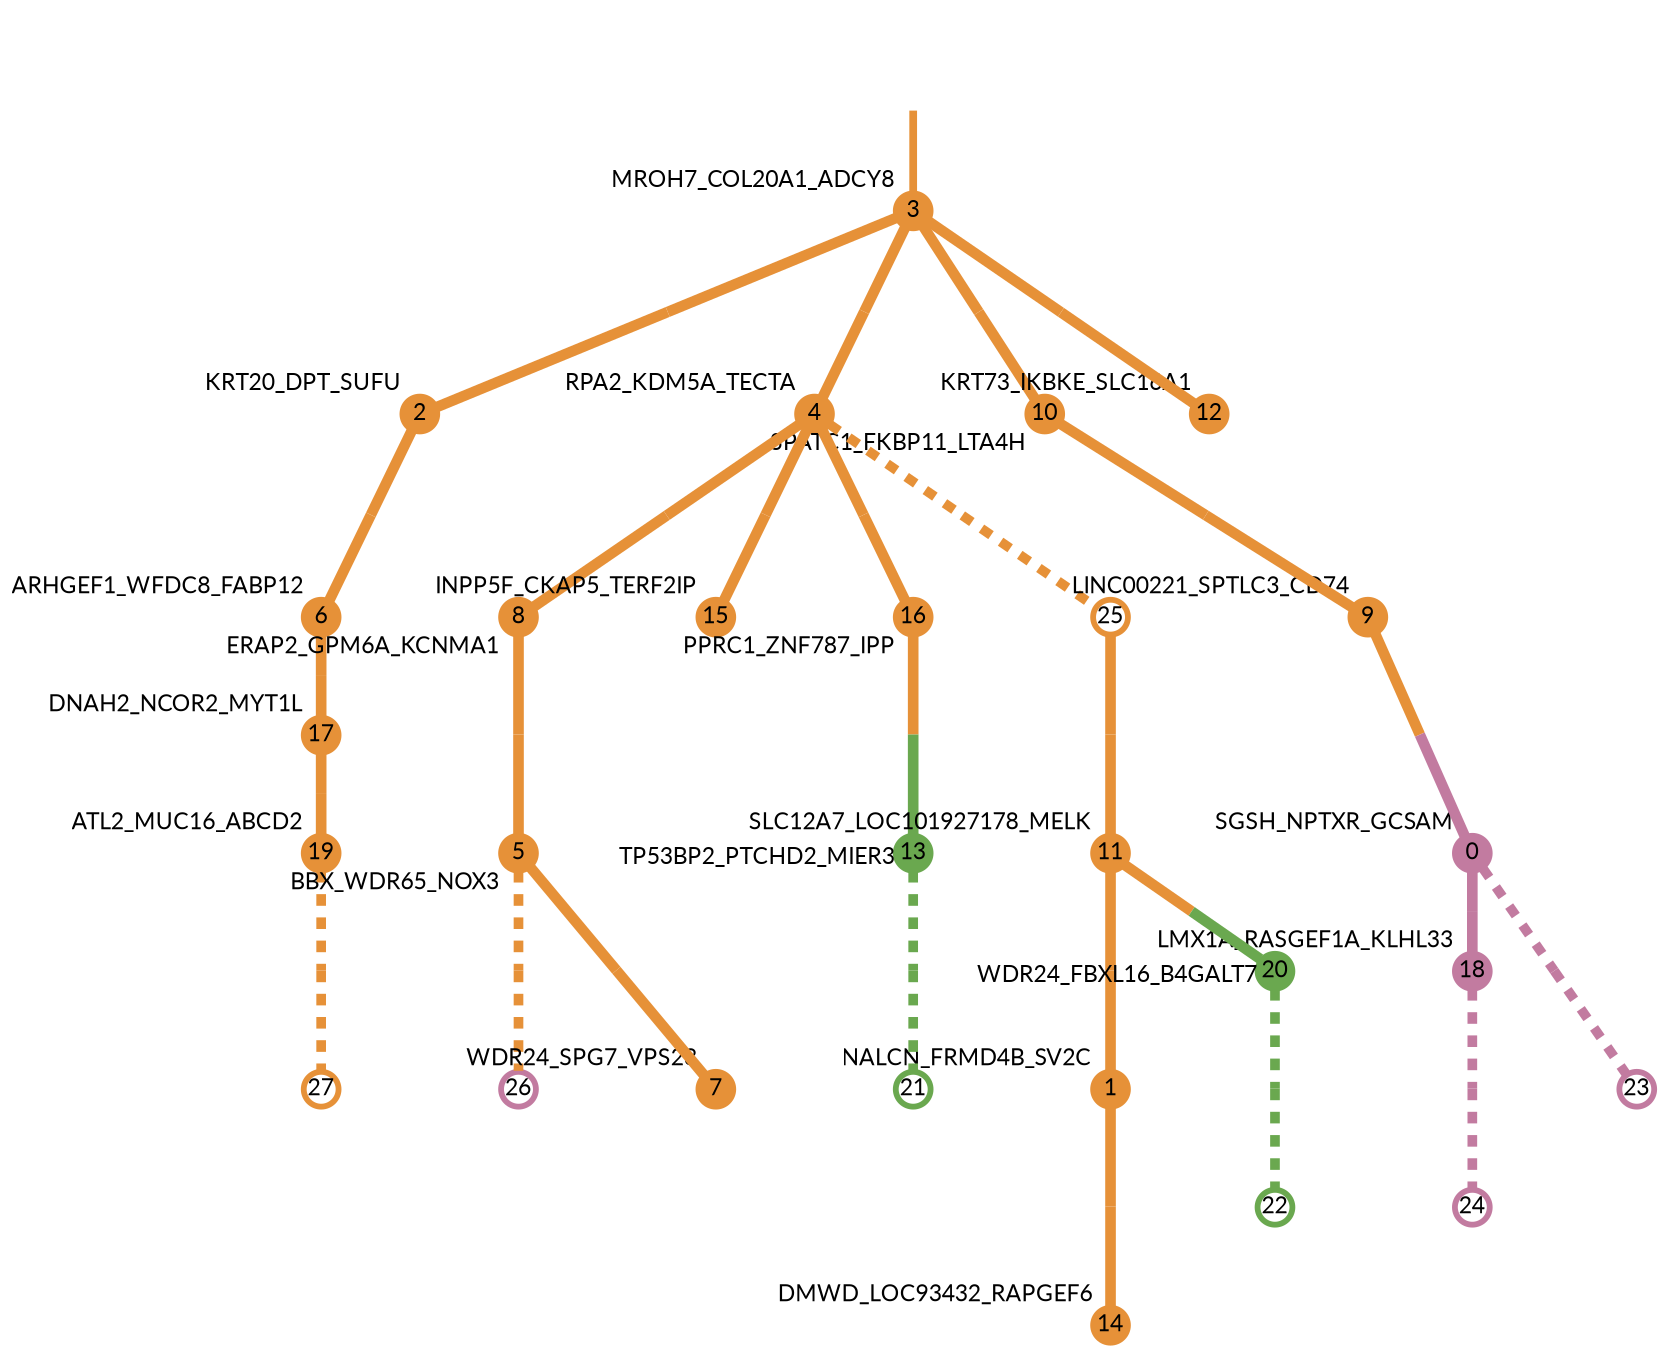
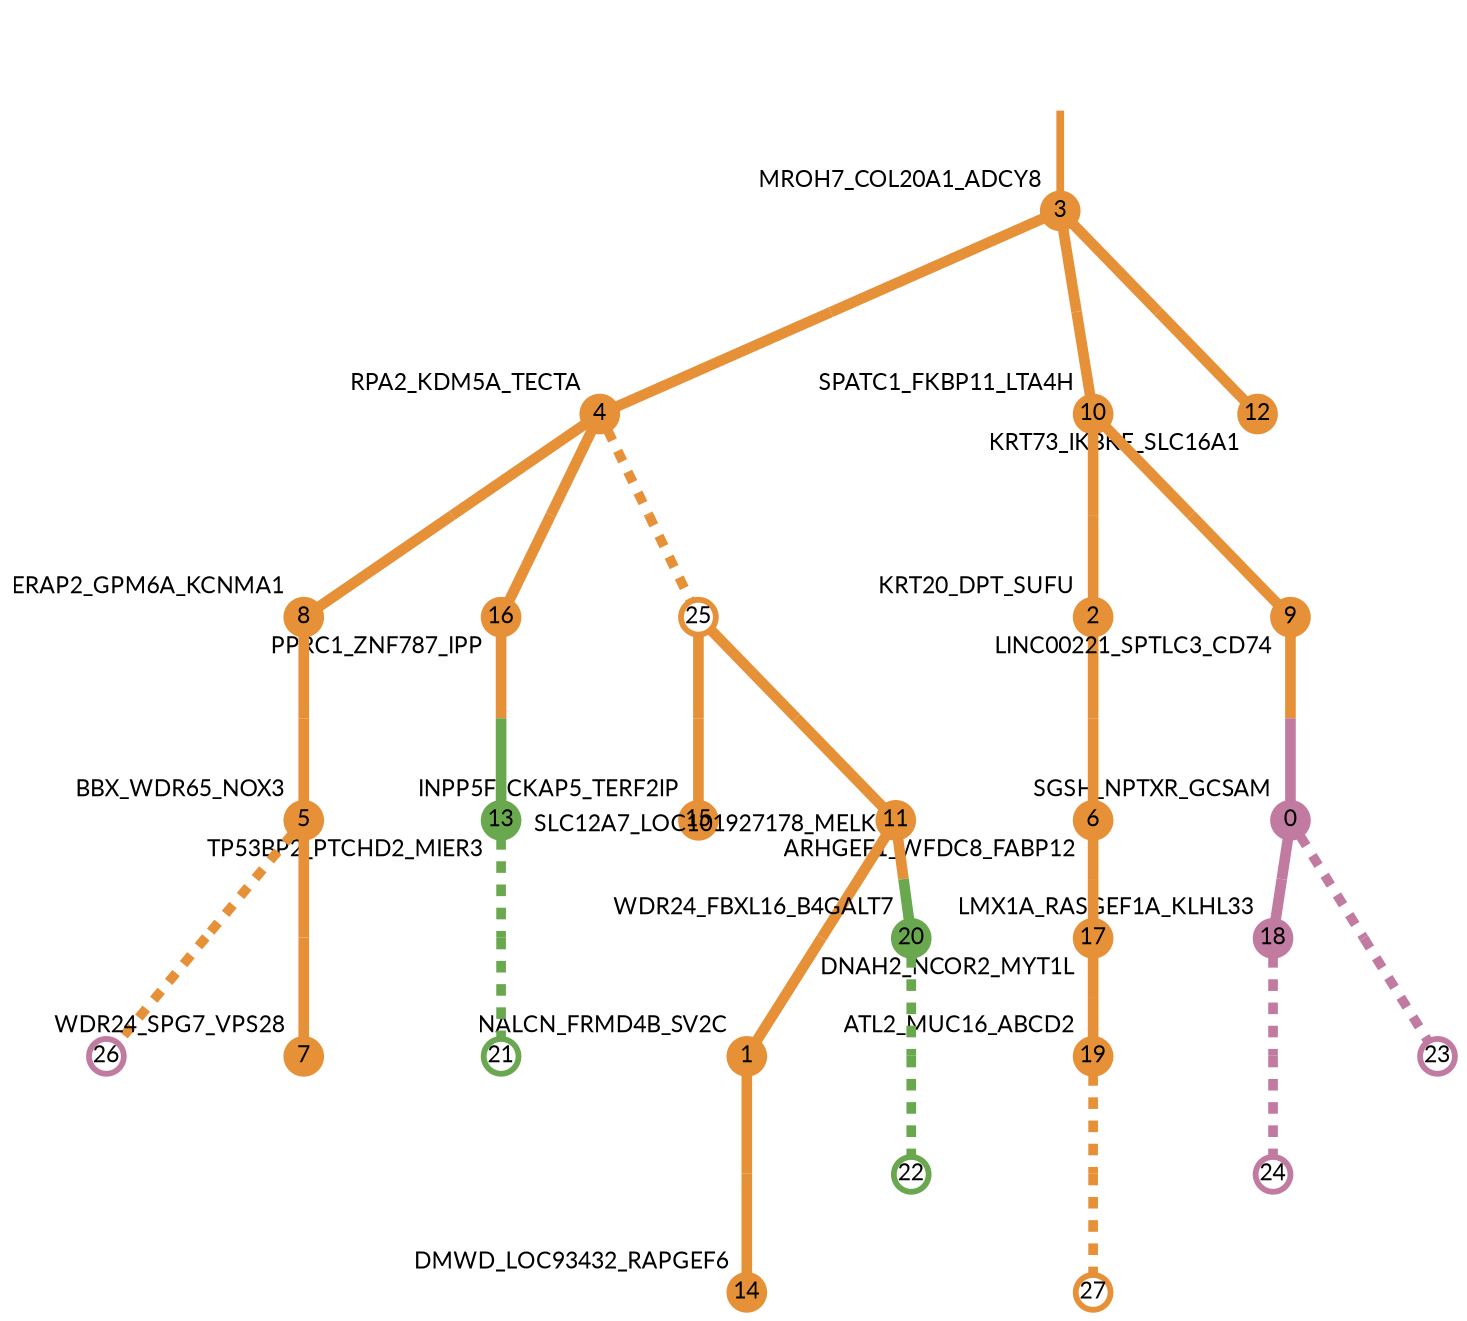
(667, 312) -> (1093, 515)
(765, 515) -> (698, 718)
